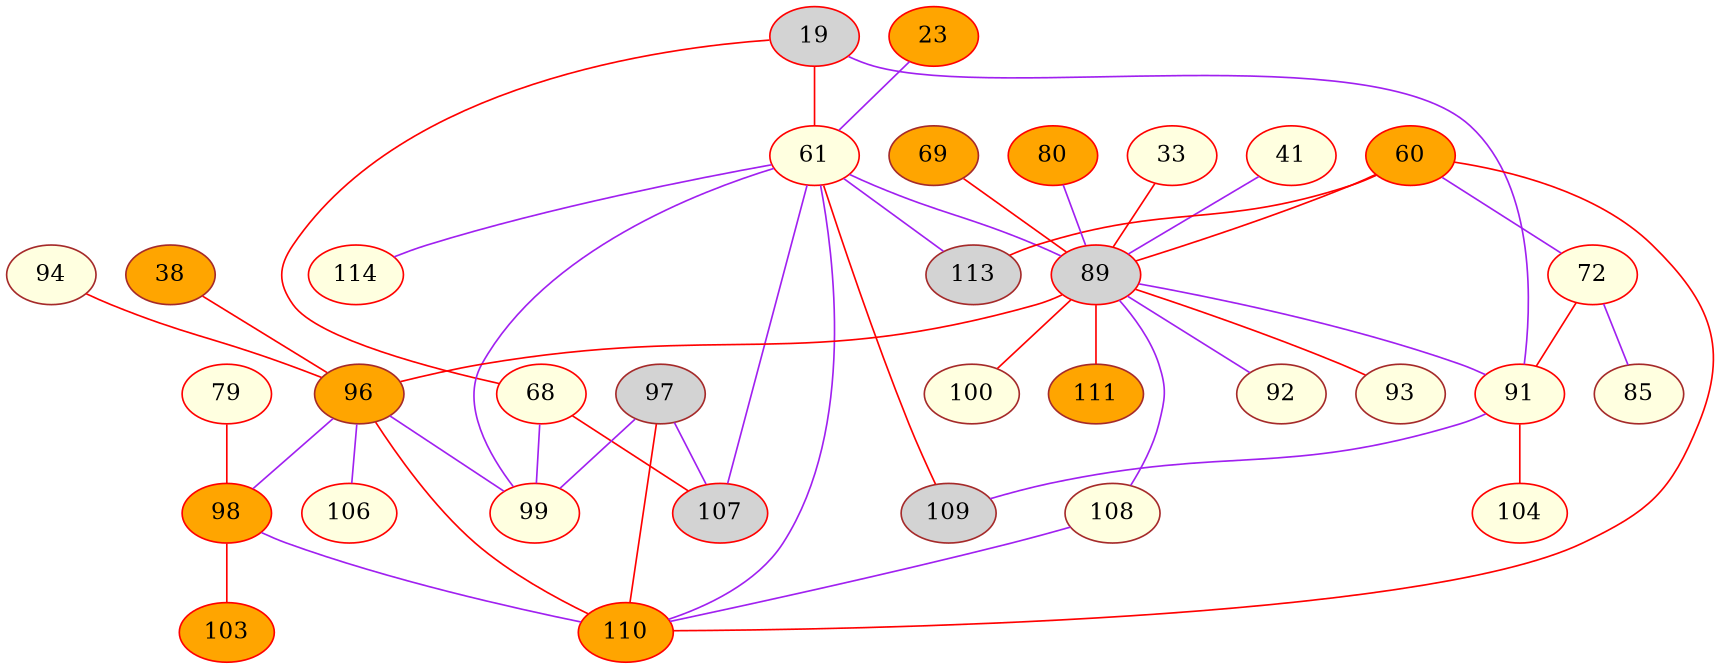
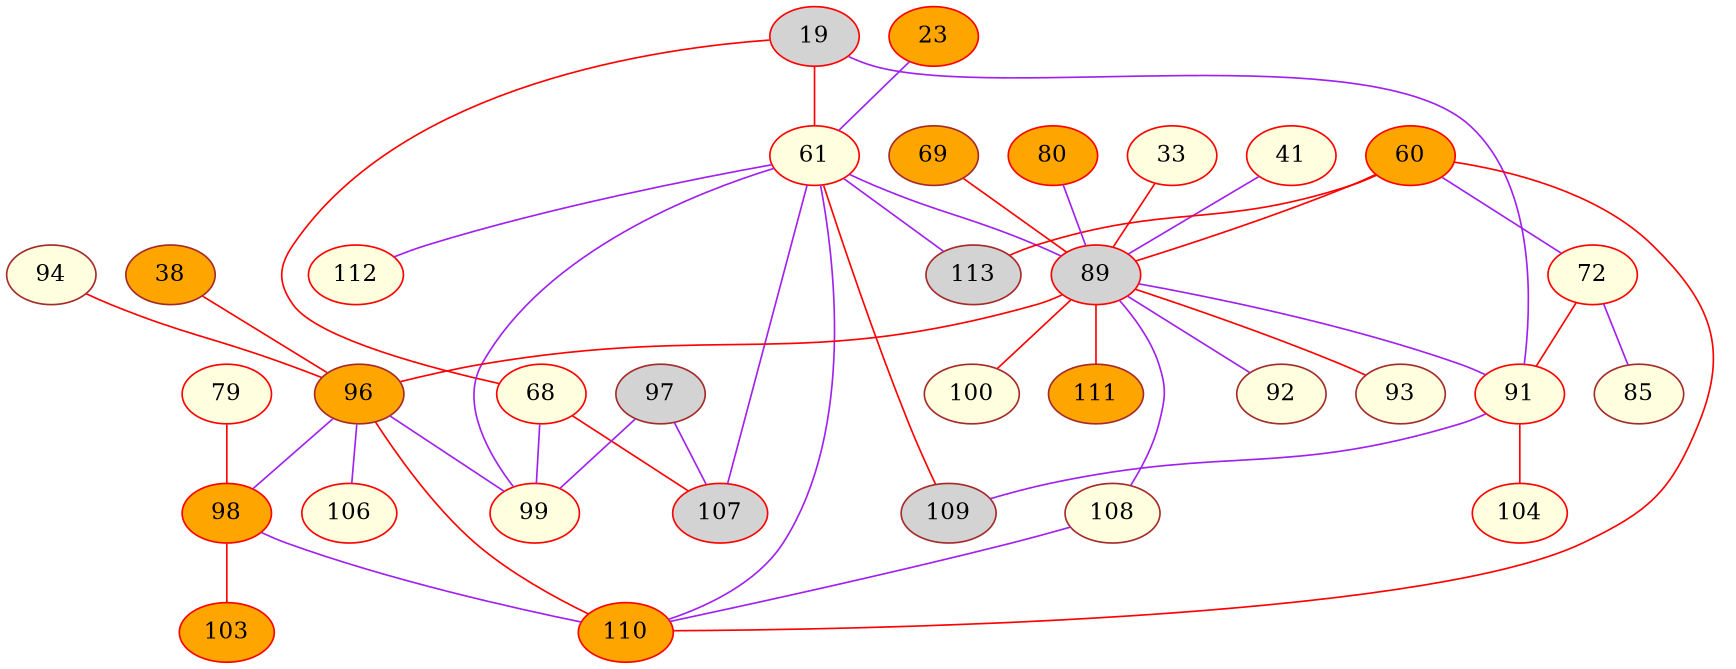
(356, 275) -> (356, 275)
(643, 513) -> none
